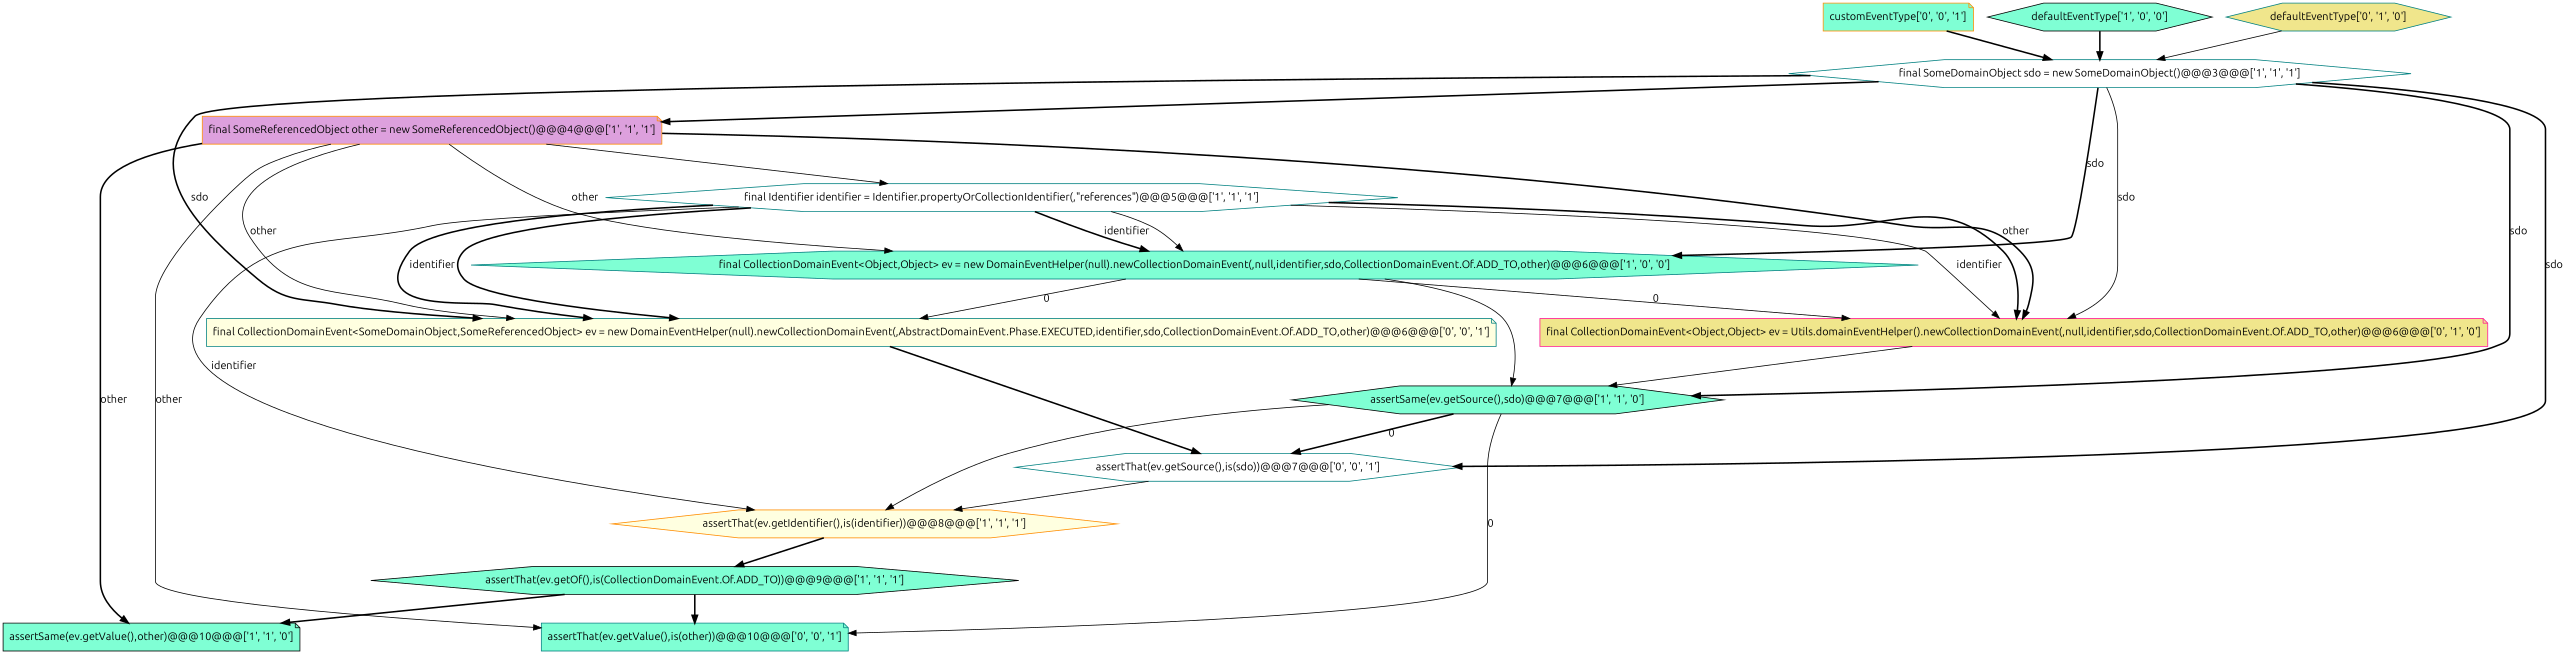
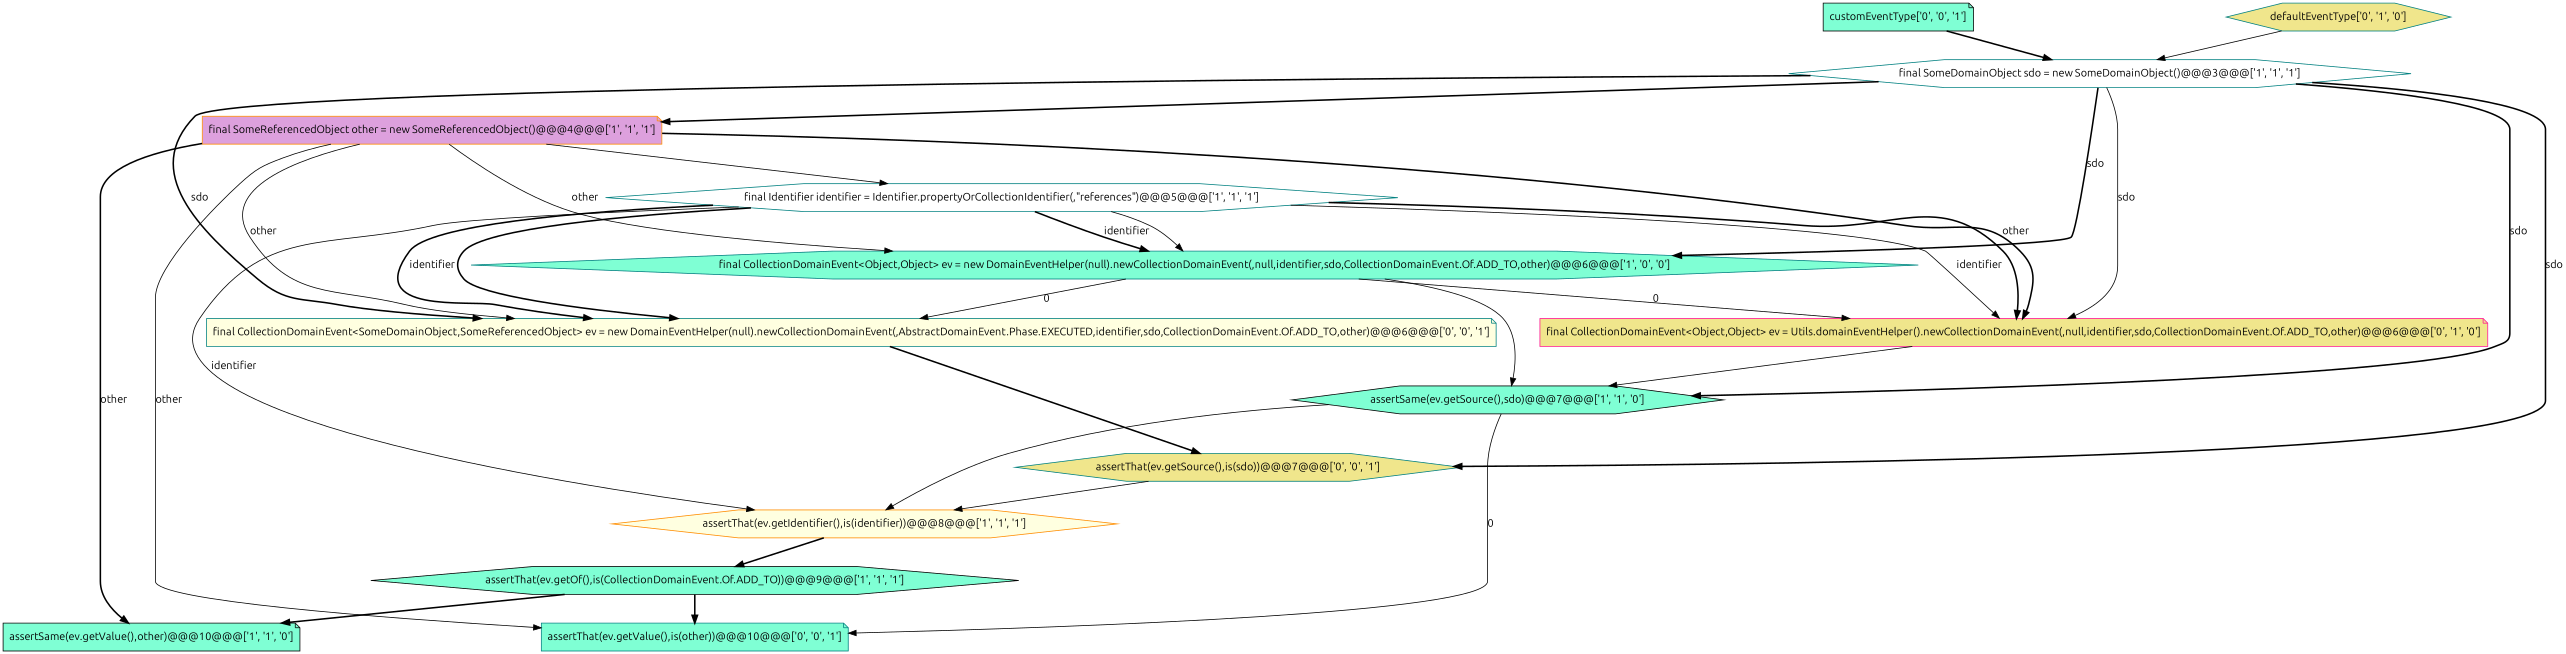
(1898, 17) -> (1898, 17)
(2100, 17) -> none
(1377, 433) -> none
(1238, 467) -> (1238, 467)
